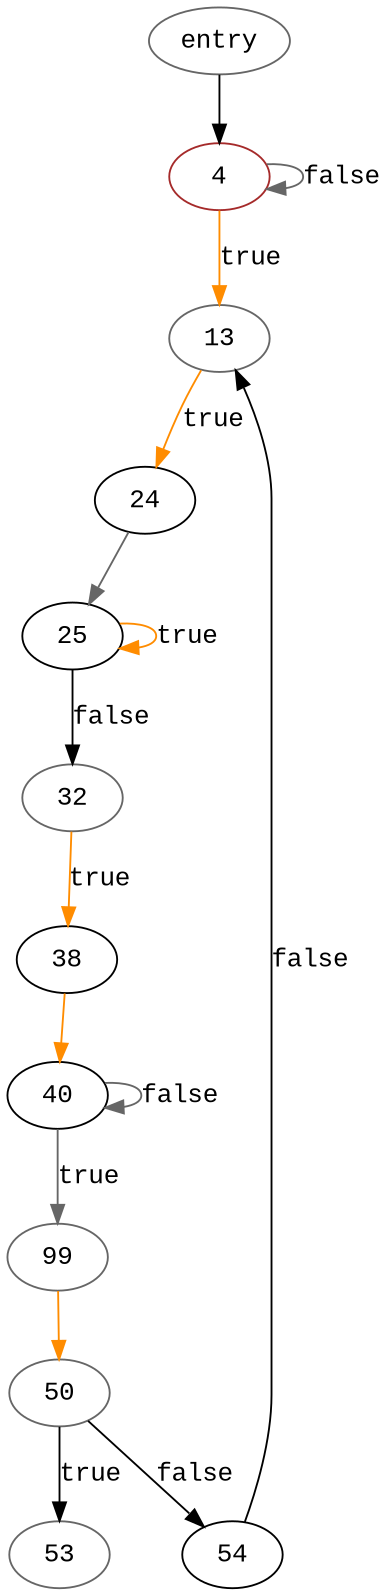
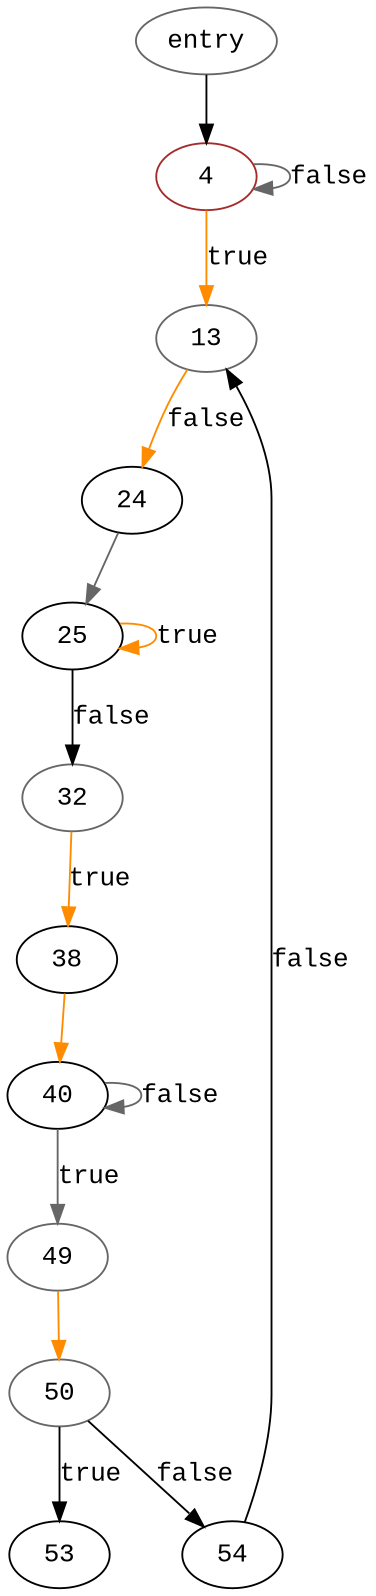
(214, 419) -> (206, 419)
(58, 1257) -> (58, 1257)
(60, 1555) -> (60, 1555)
